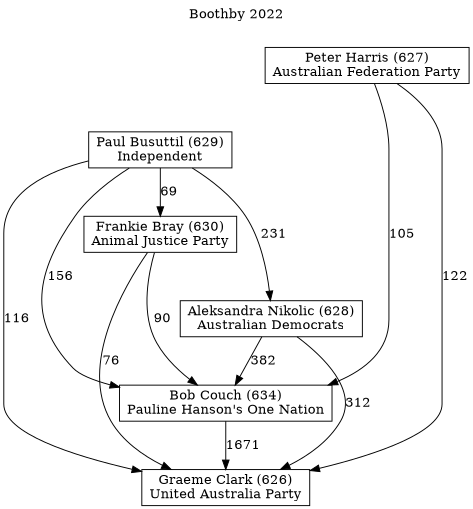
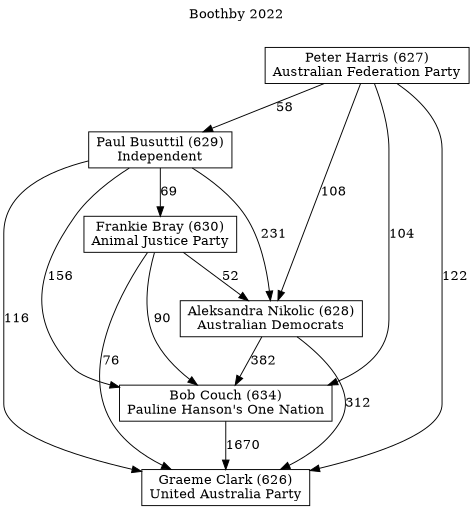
none -> (268, 106)
none -> (321, 188)
(402, 234) -> (402, 234)
none -> (212, 274)
(243, 445) -> (243, 445)
